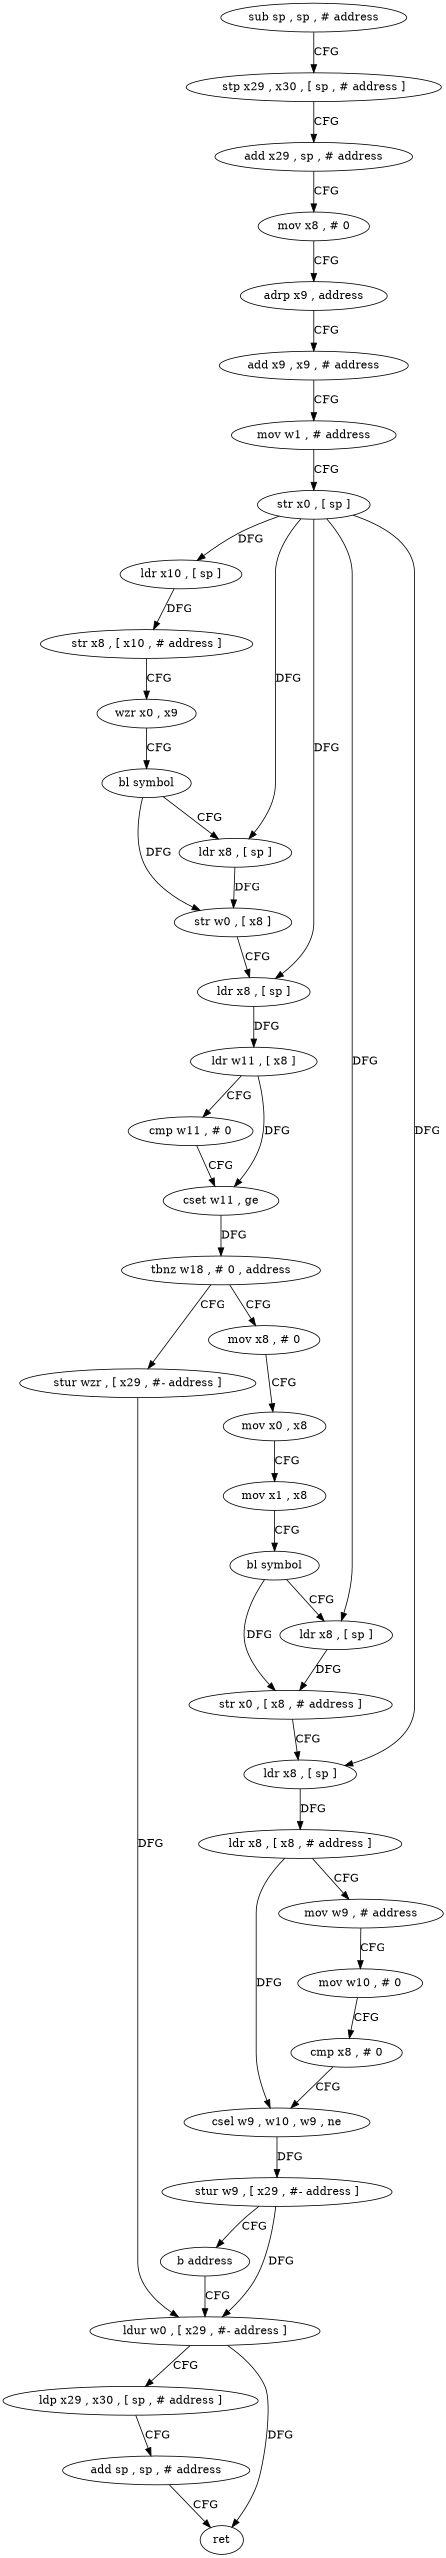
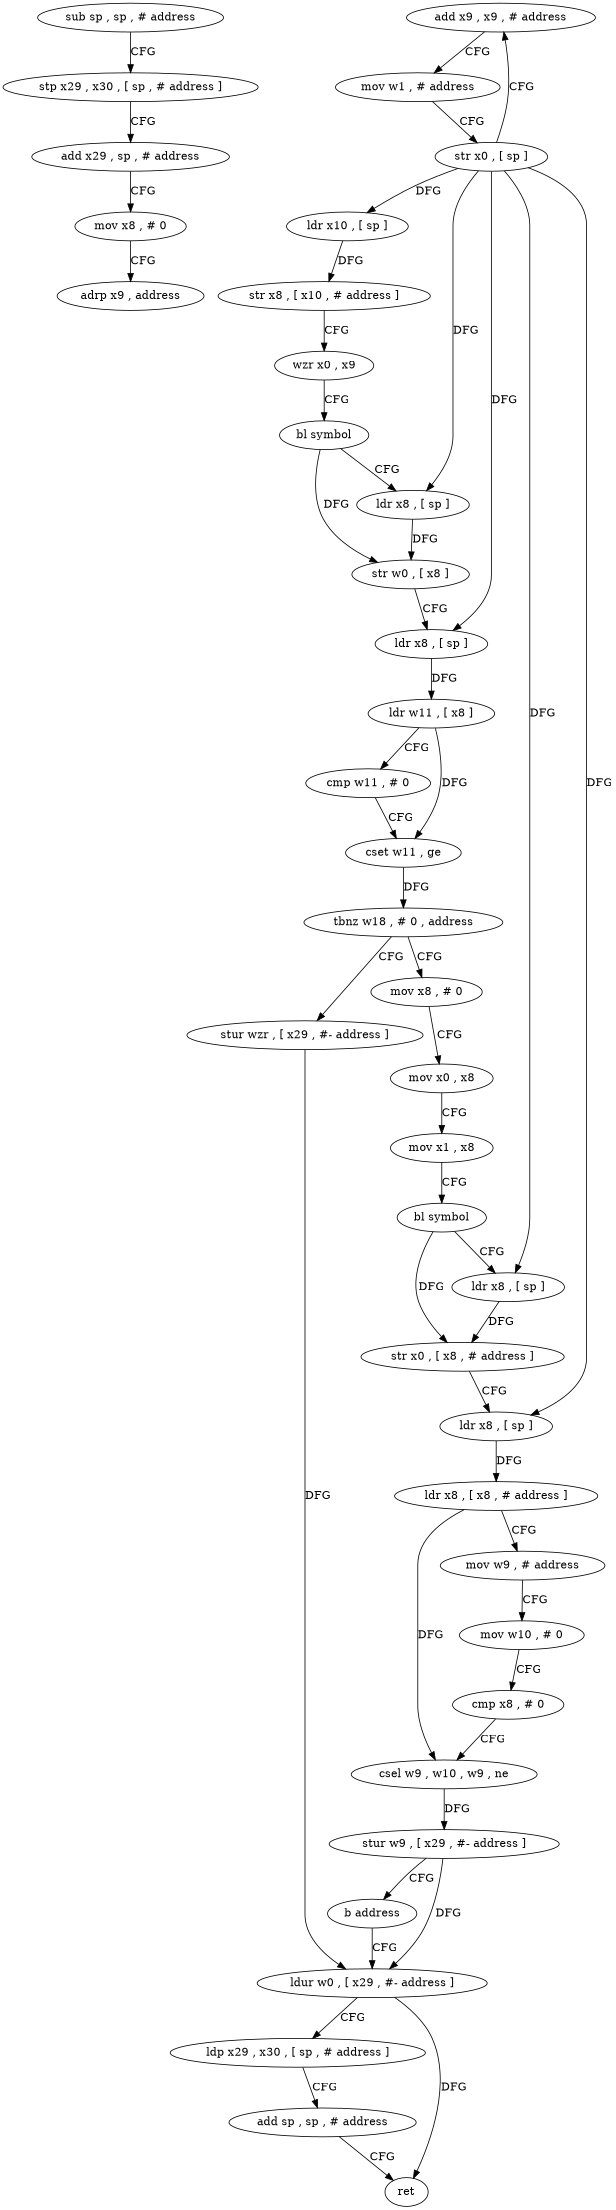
(314, 327) -> (508, 92)
